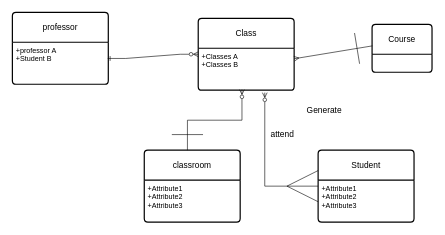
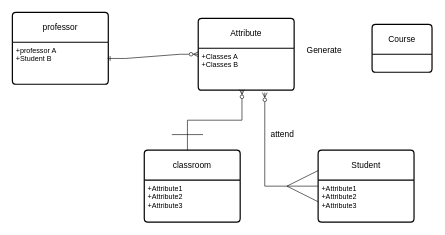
(246, 33) -> (246, 33)
(334, 52) -> none
(324, 110) -> (324, 50)
